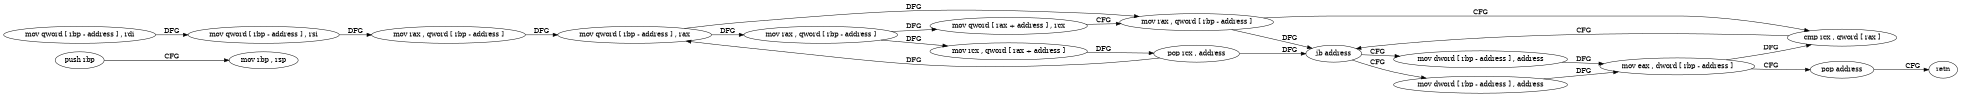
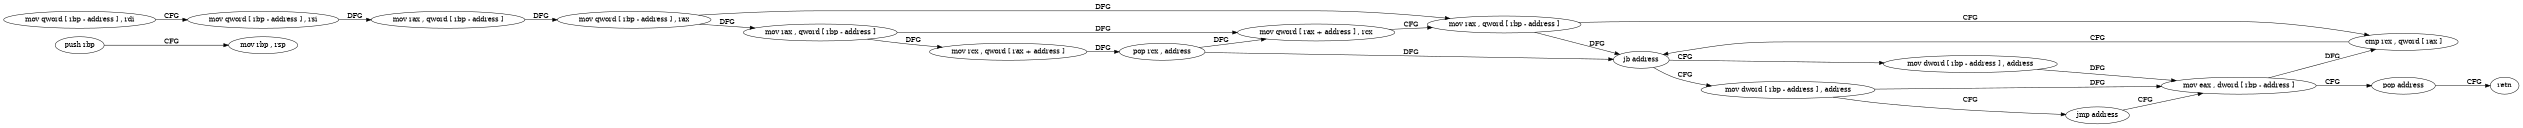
(172, 31) -> (172, 16)
(925, 65) -> (1230, 44)
none -> (2098, 115)
